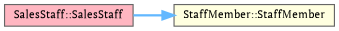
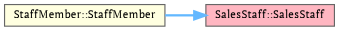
(148, 15) -> (180, 15)
